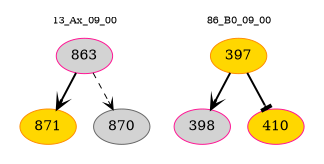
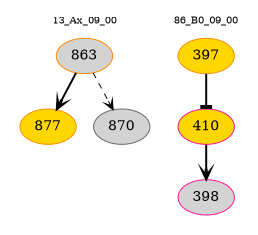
(84, 56) -> (84, 56)
(223, 87) -> (206, 157)
(48, 127) -> (48, 127)
